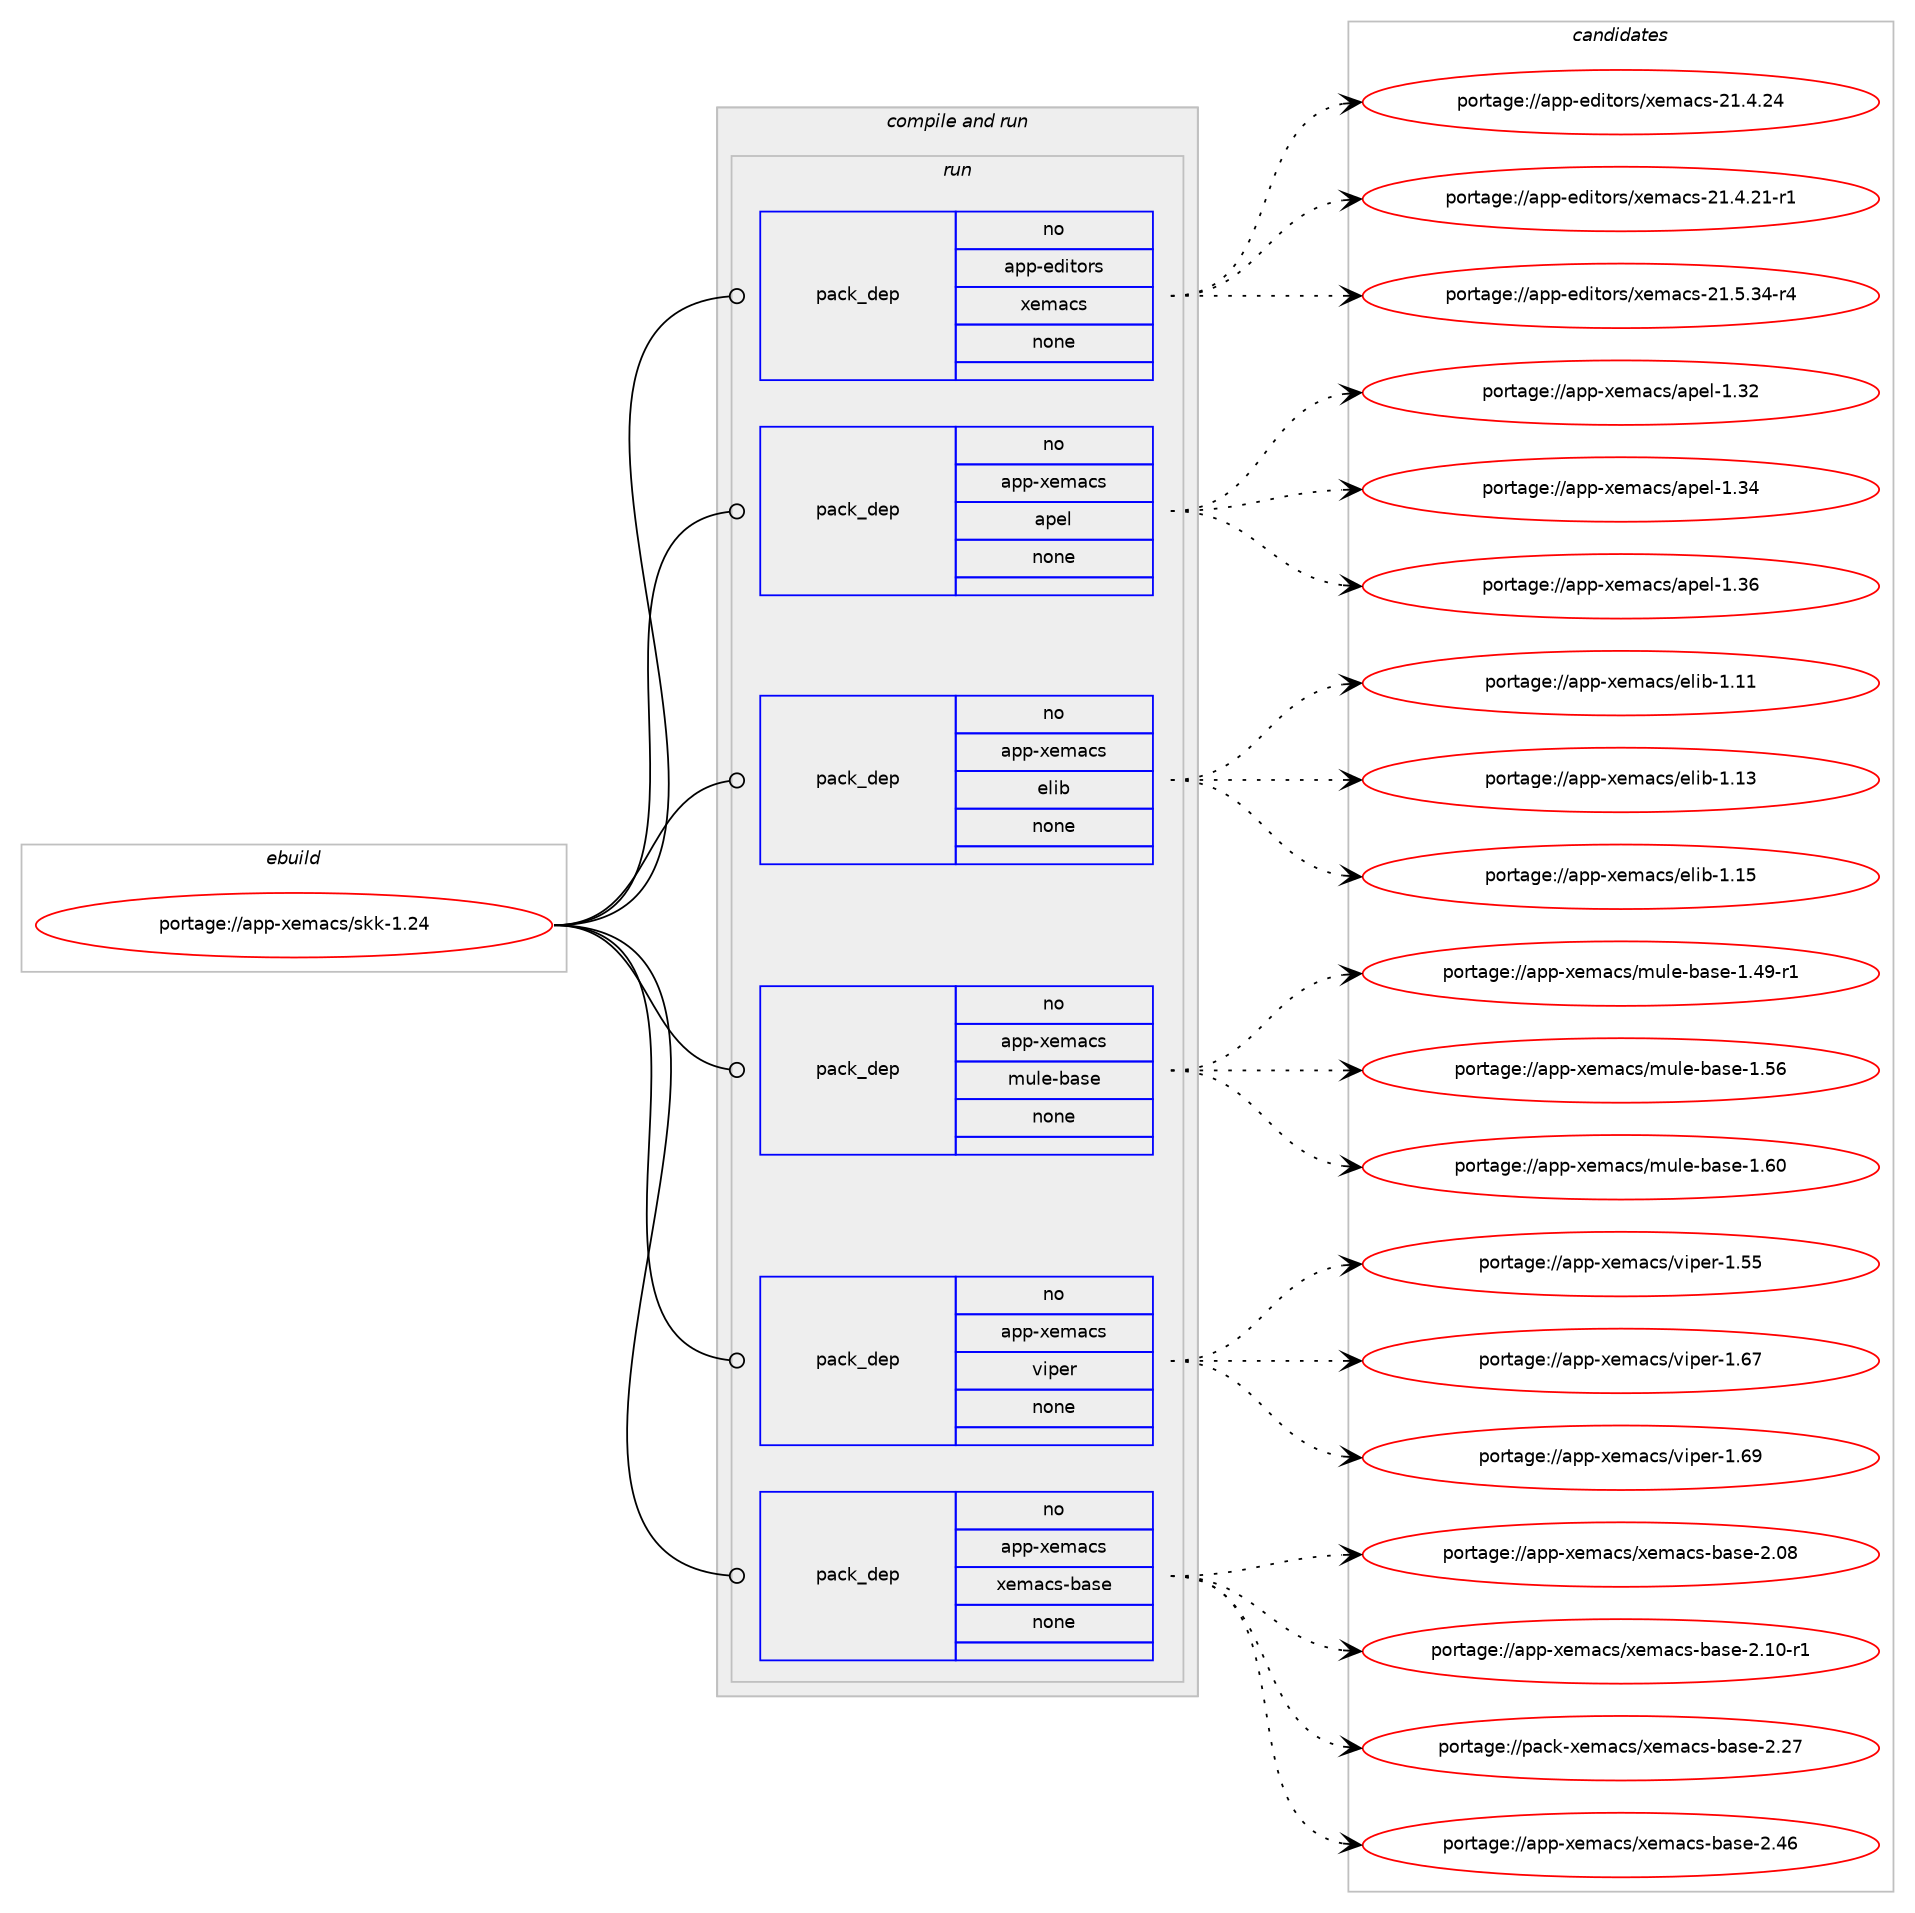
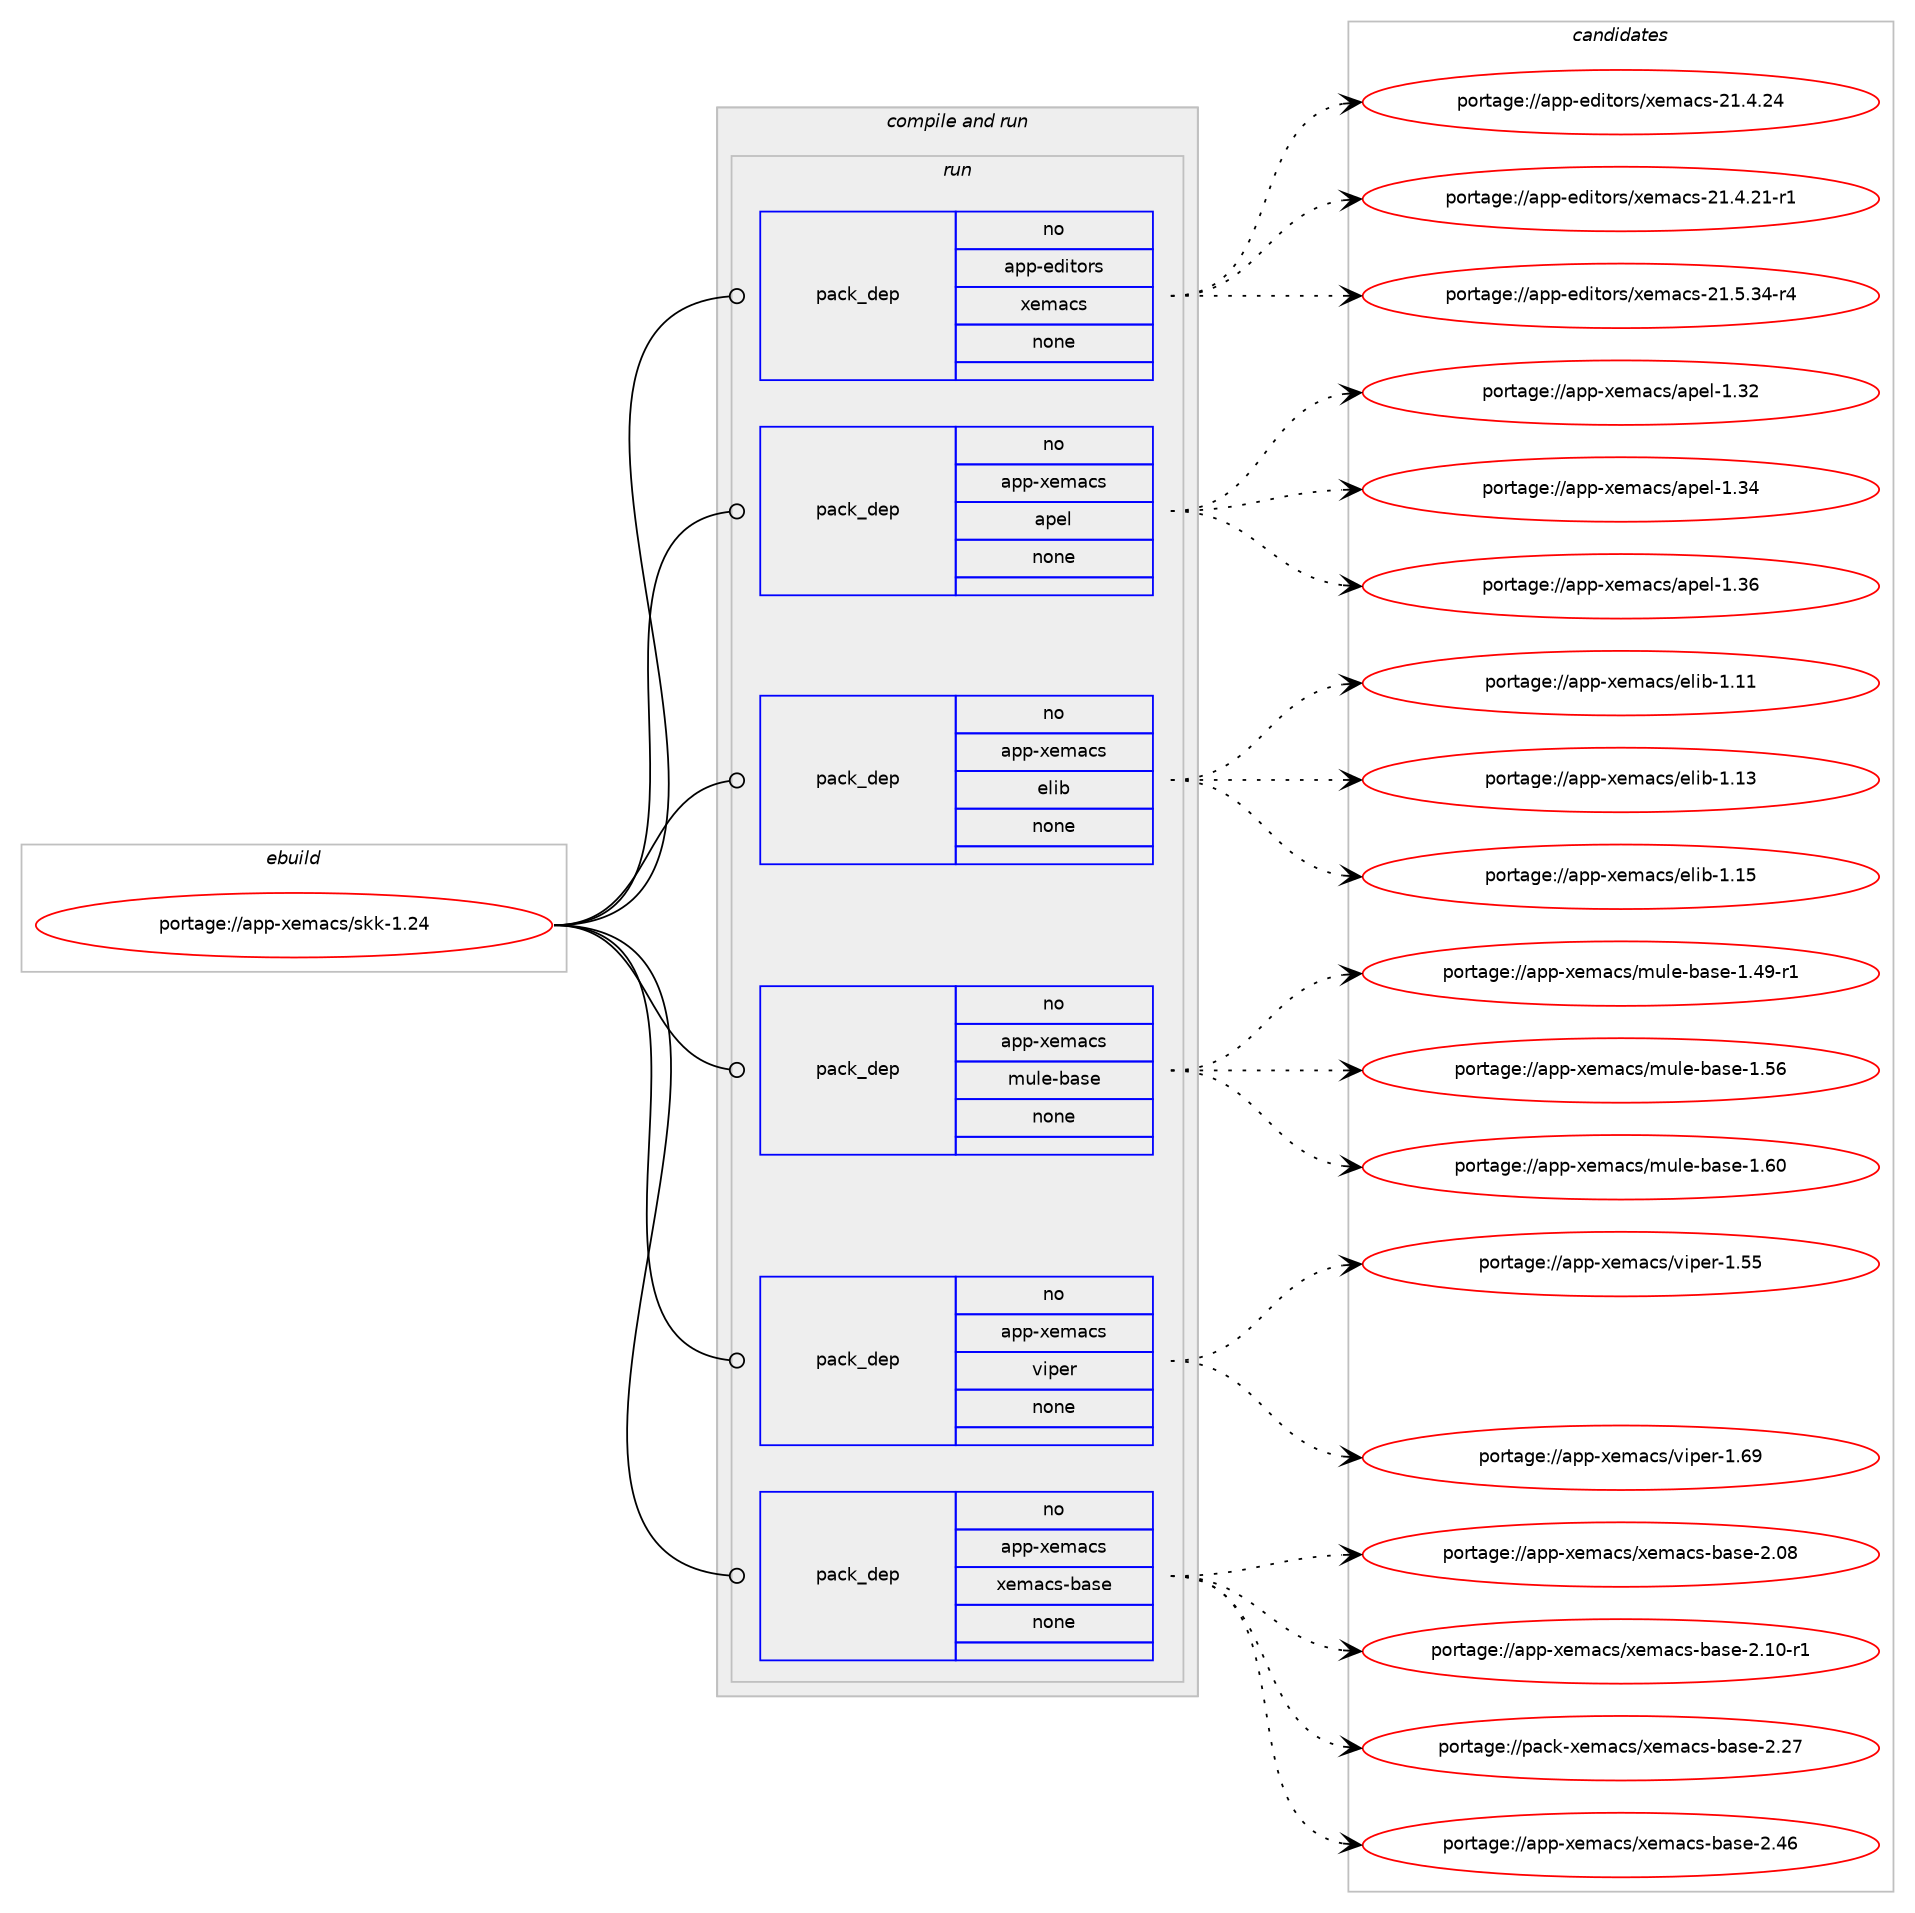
(1621, 1361) -> none
